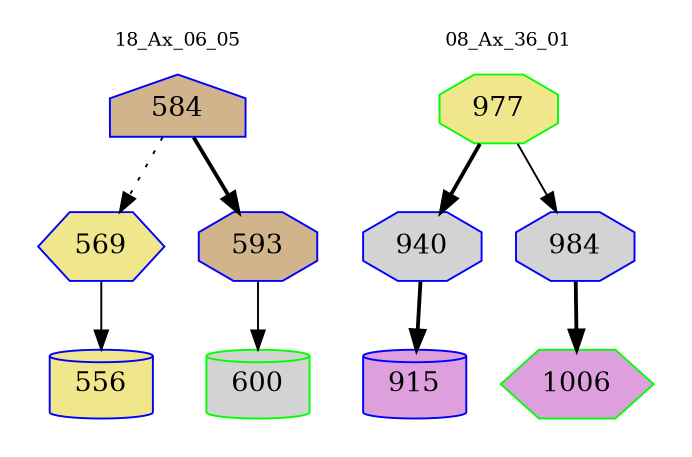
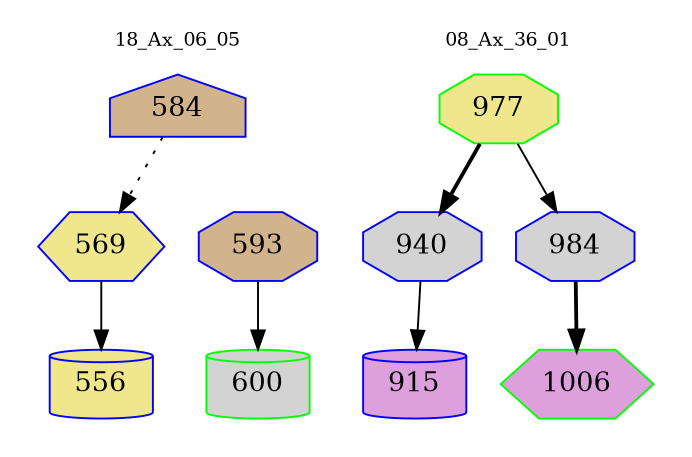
(211, 166) -> none
(419, 306) -> (419, 306)
